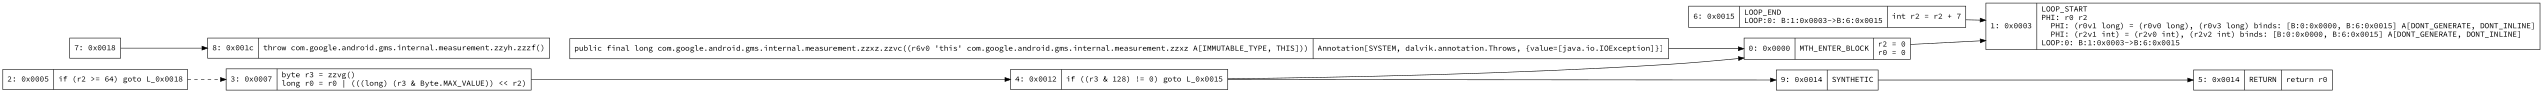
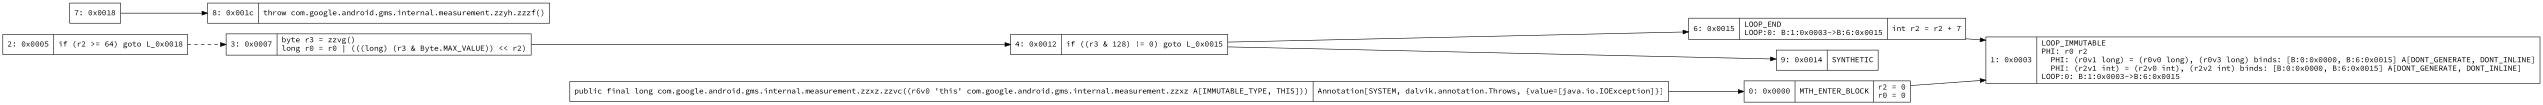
(2065, 9) -> (2074, 43)
(1483, 73) -> (1455, 37)
(2263, 80) -> none
